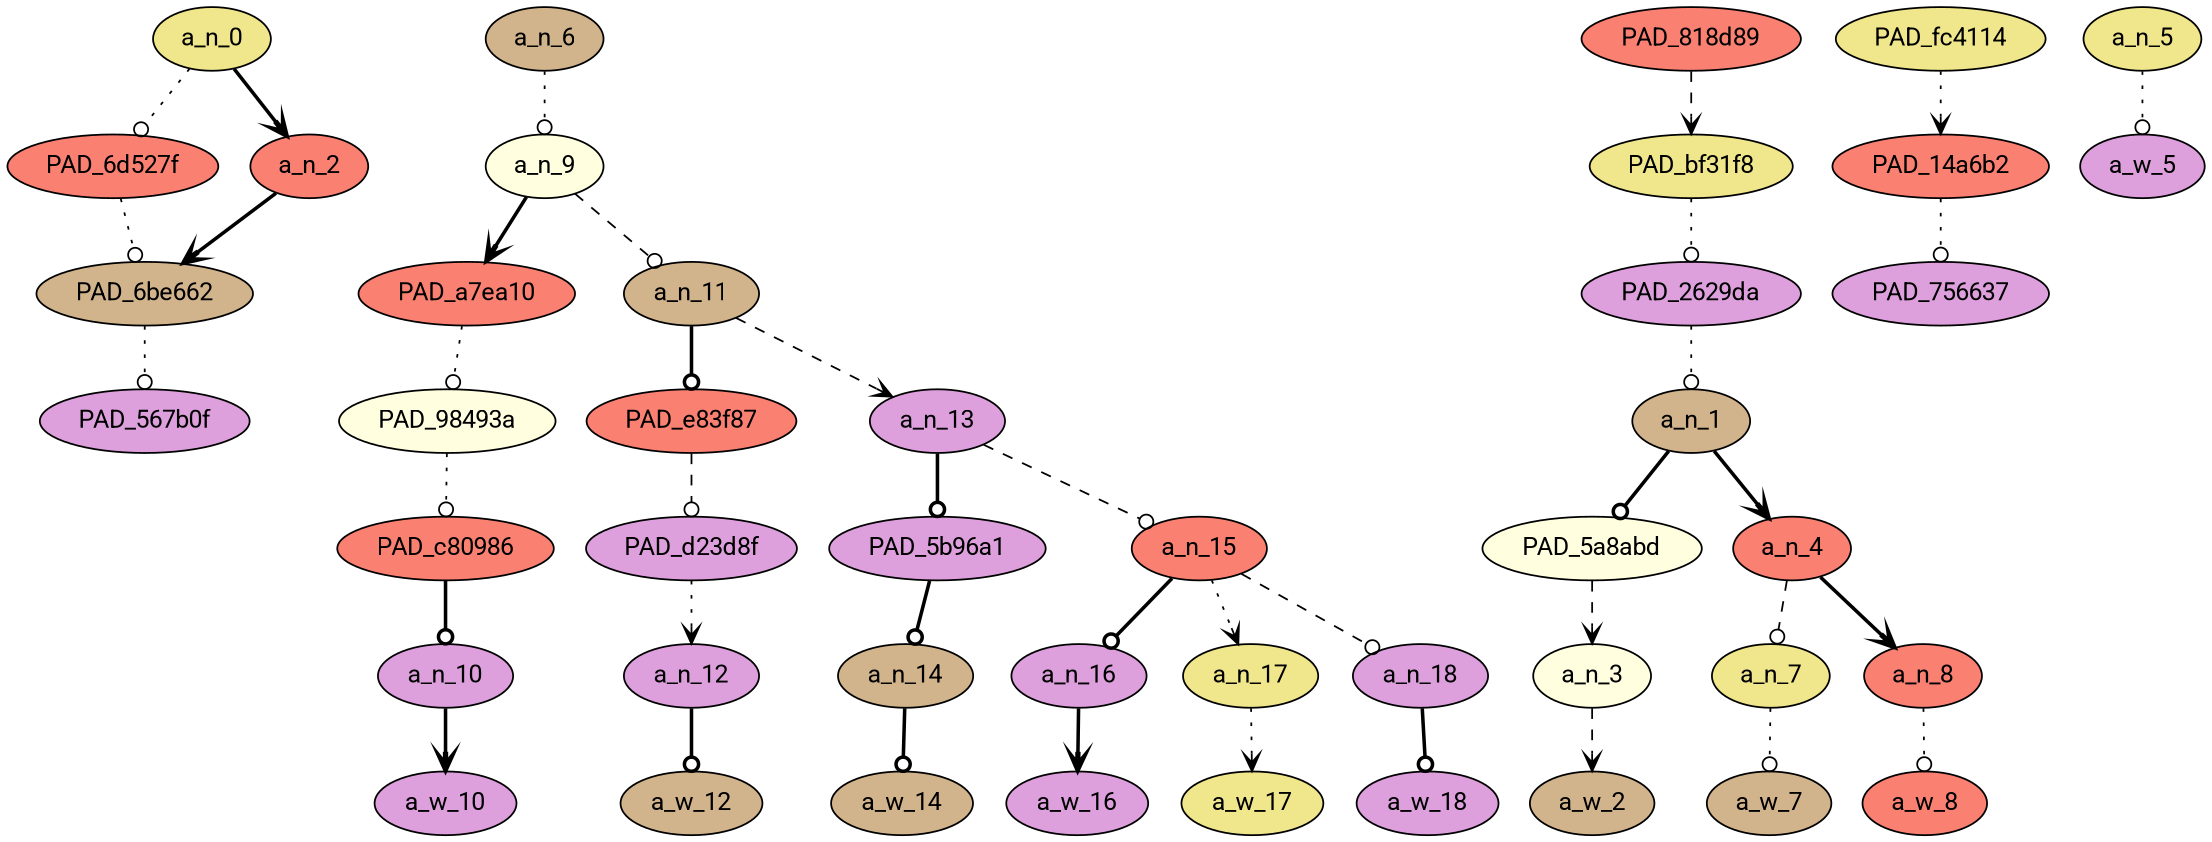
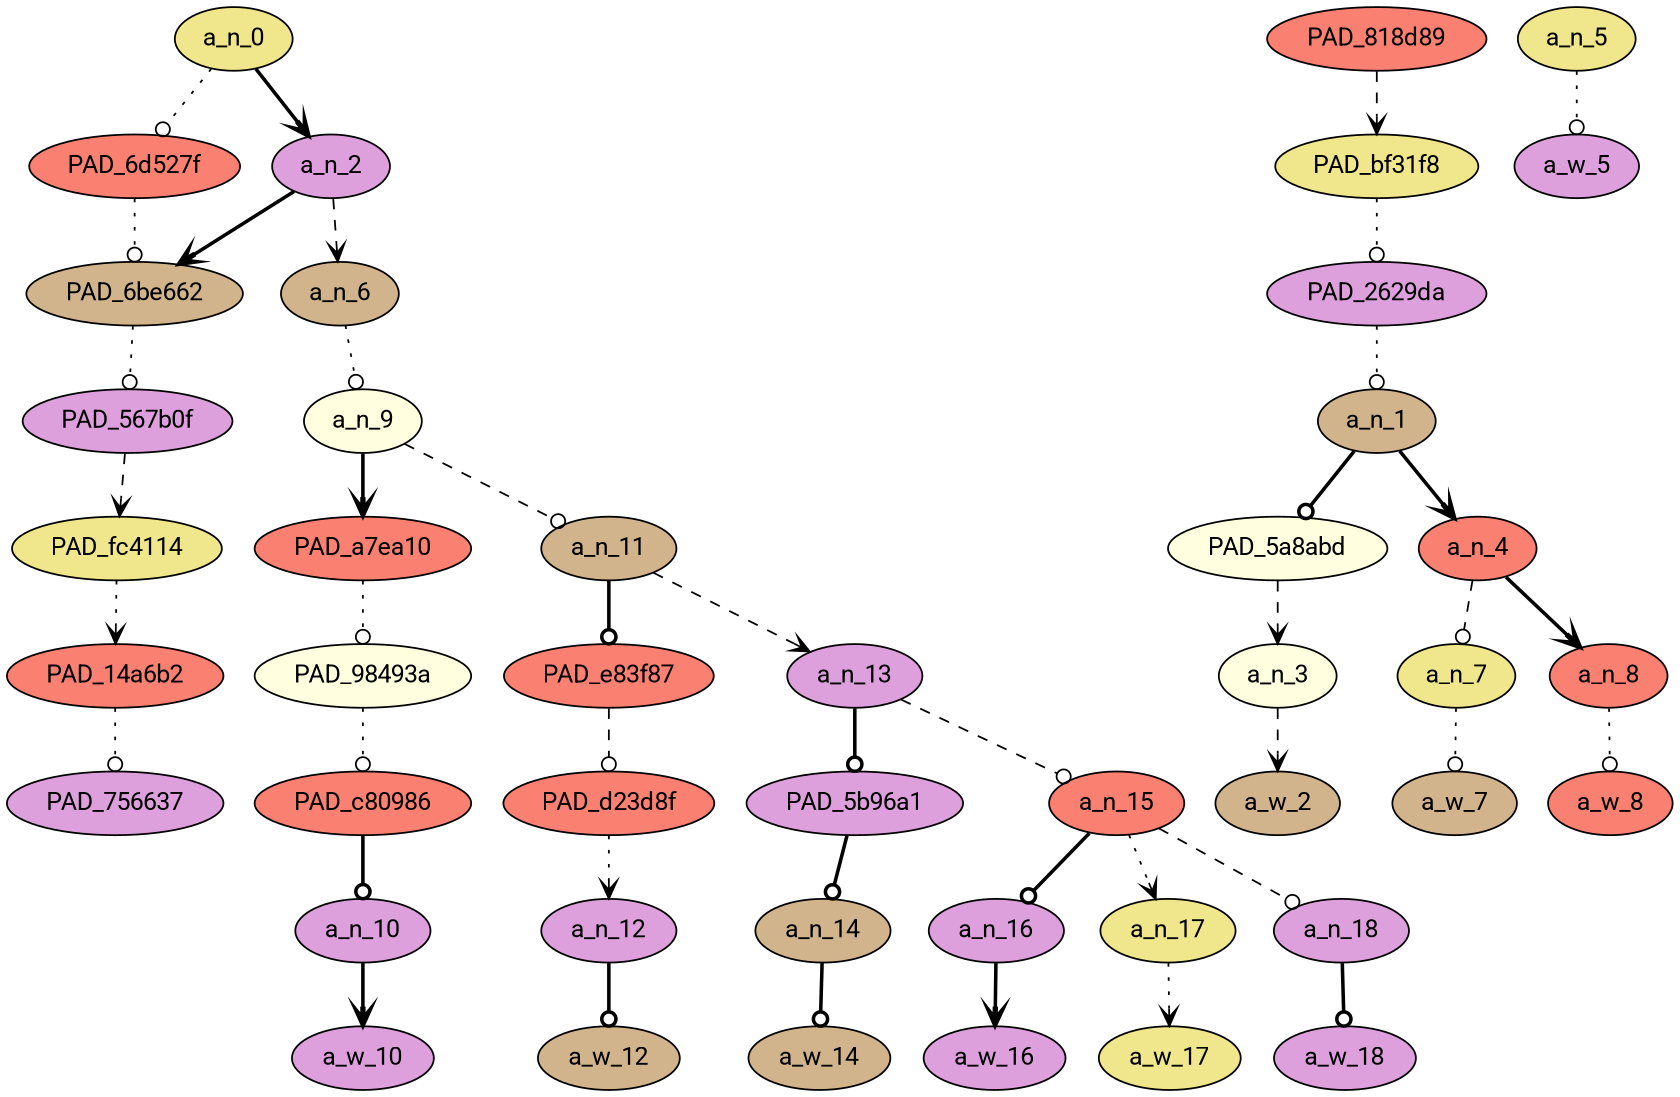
(309, 166) -> (331, 166)
none -> (335, 221)
none -> (123, 476)
(691, 549) -> (609, 803)
